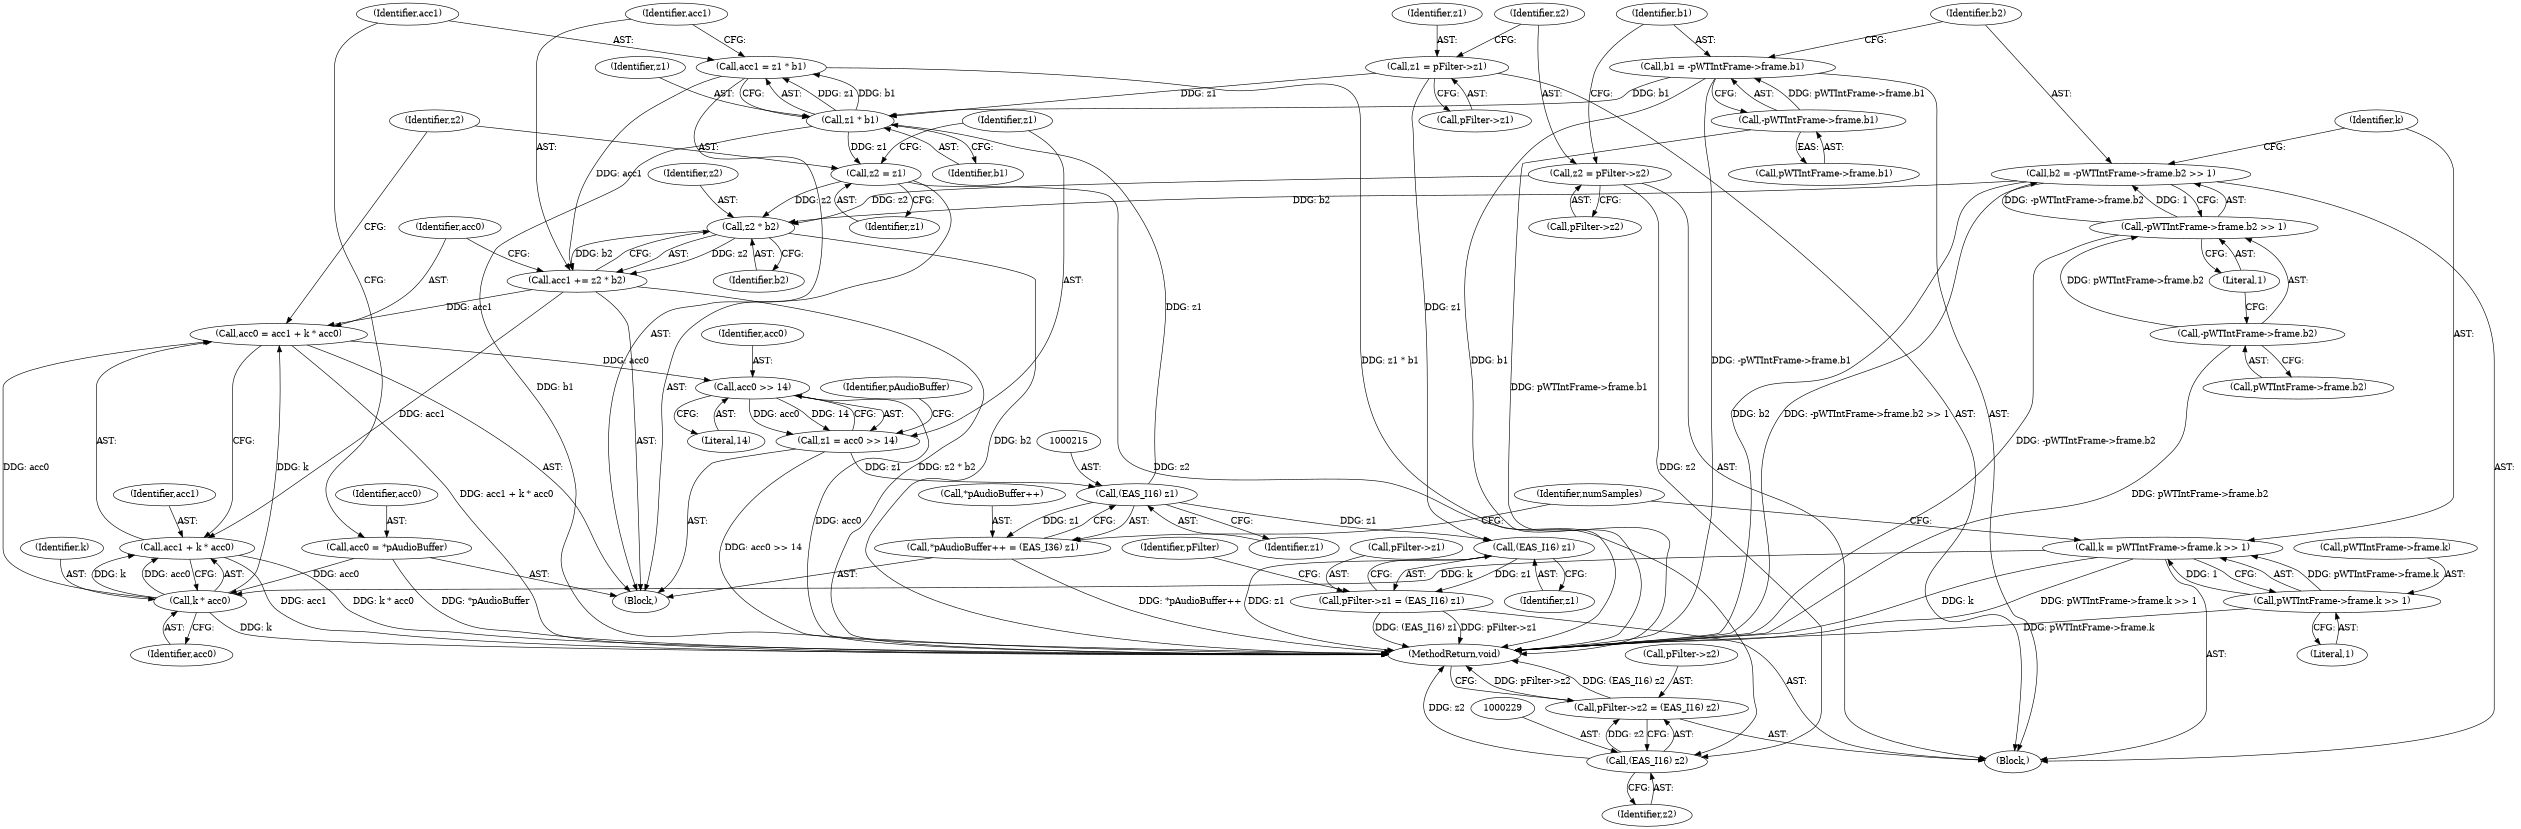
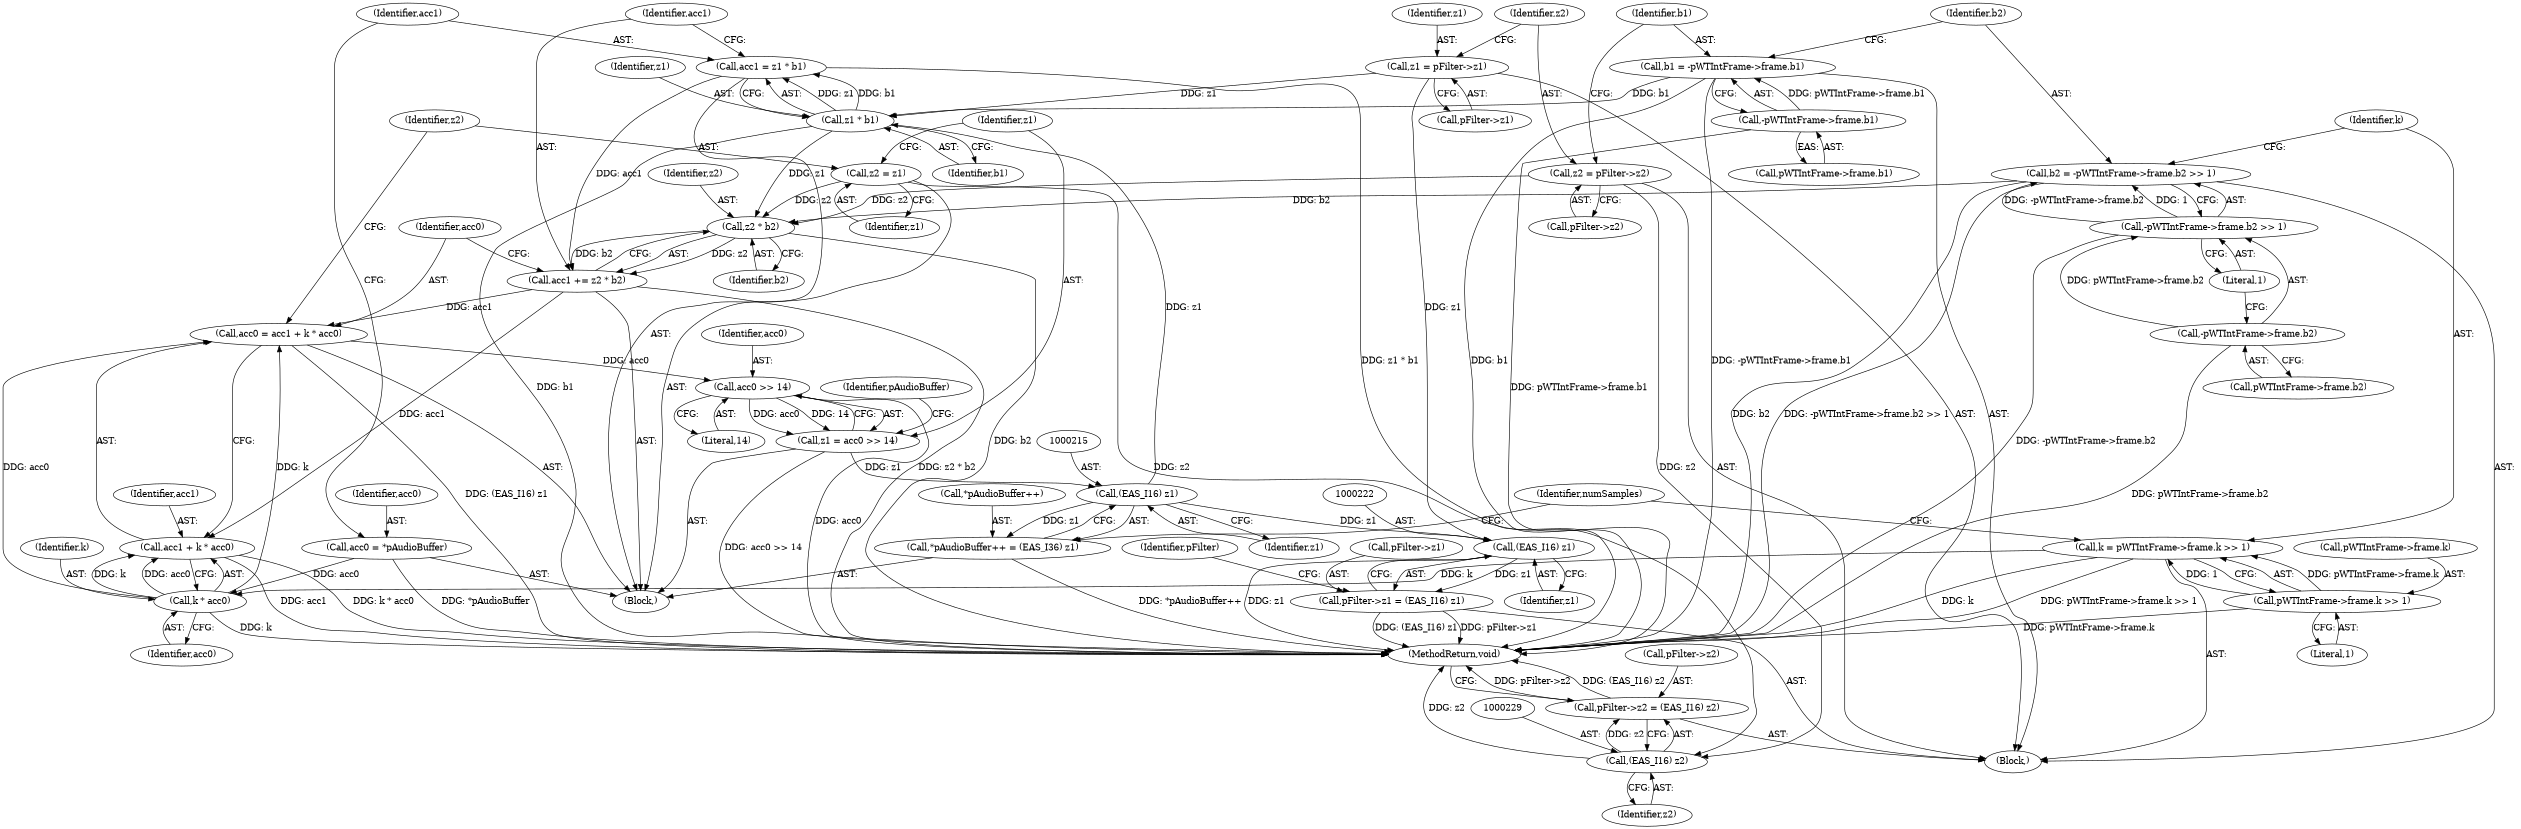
(849, 147) -> (786, 167)
(507, 495) -> (507, 495)
none -> (1355, 495)
